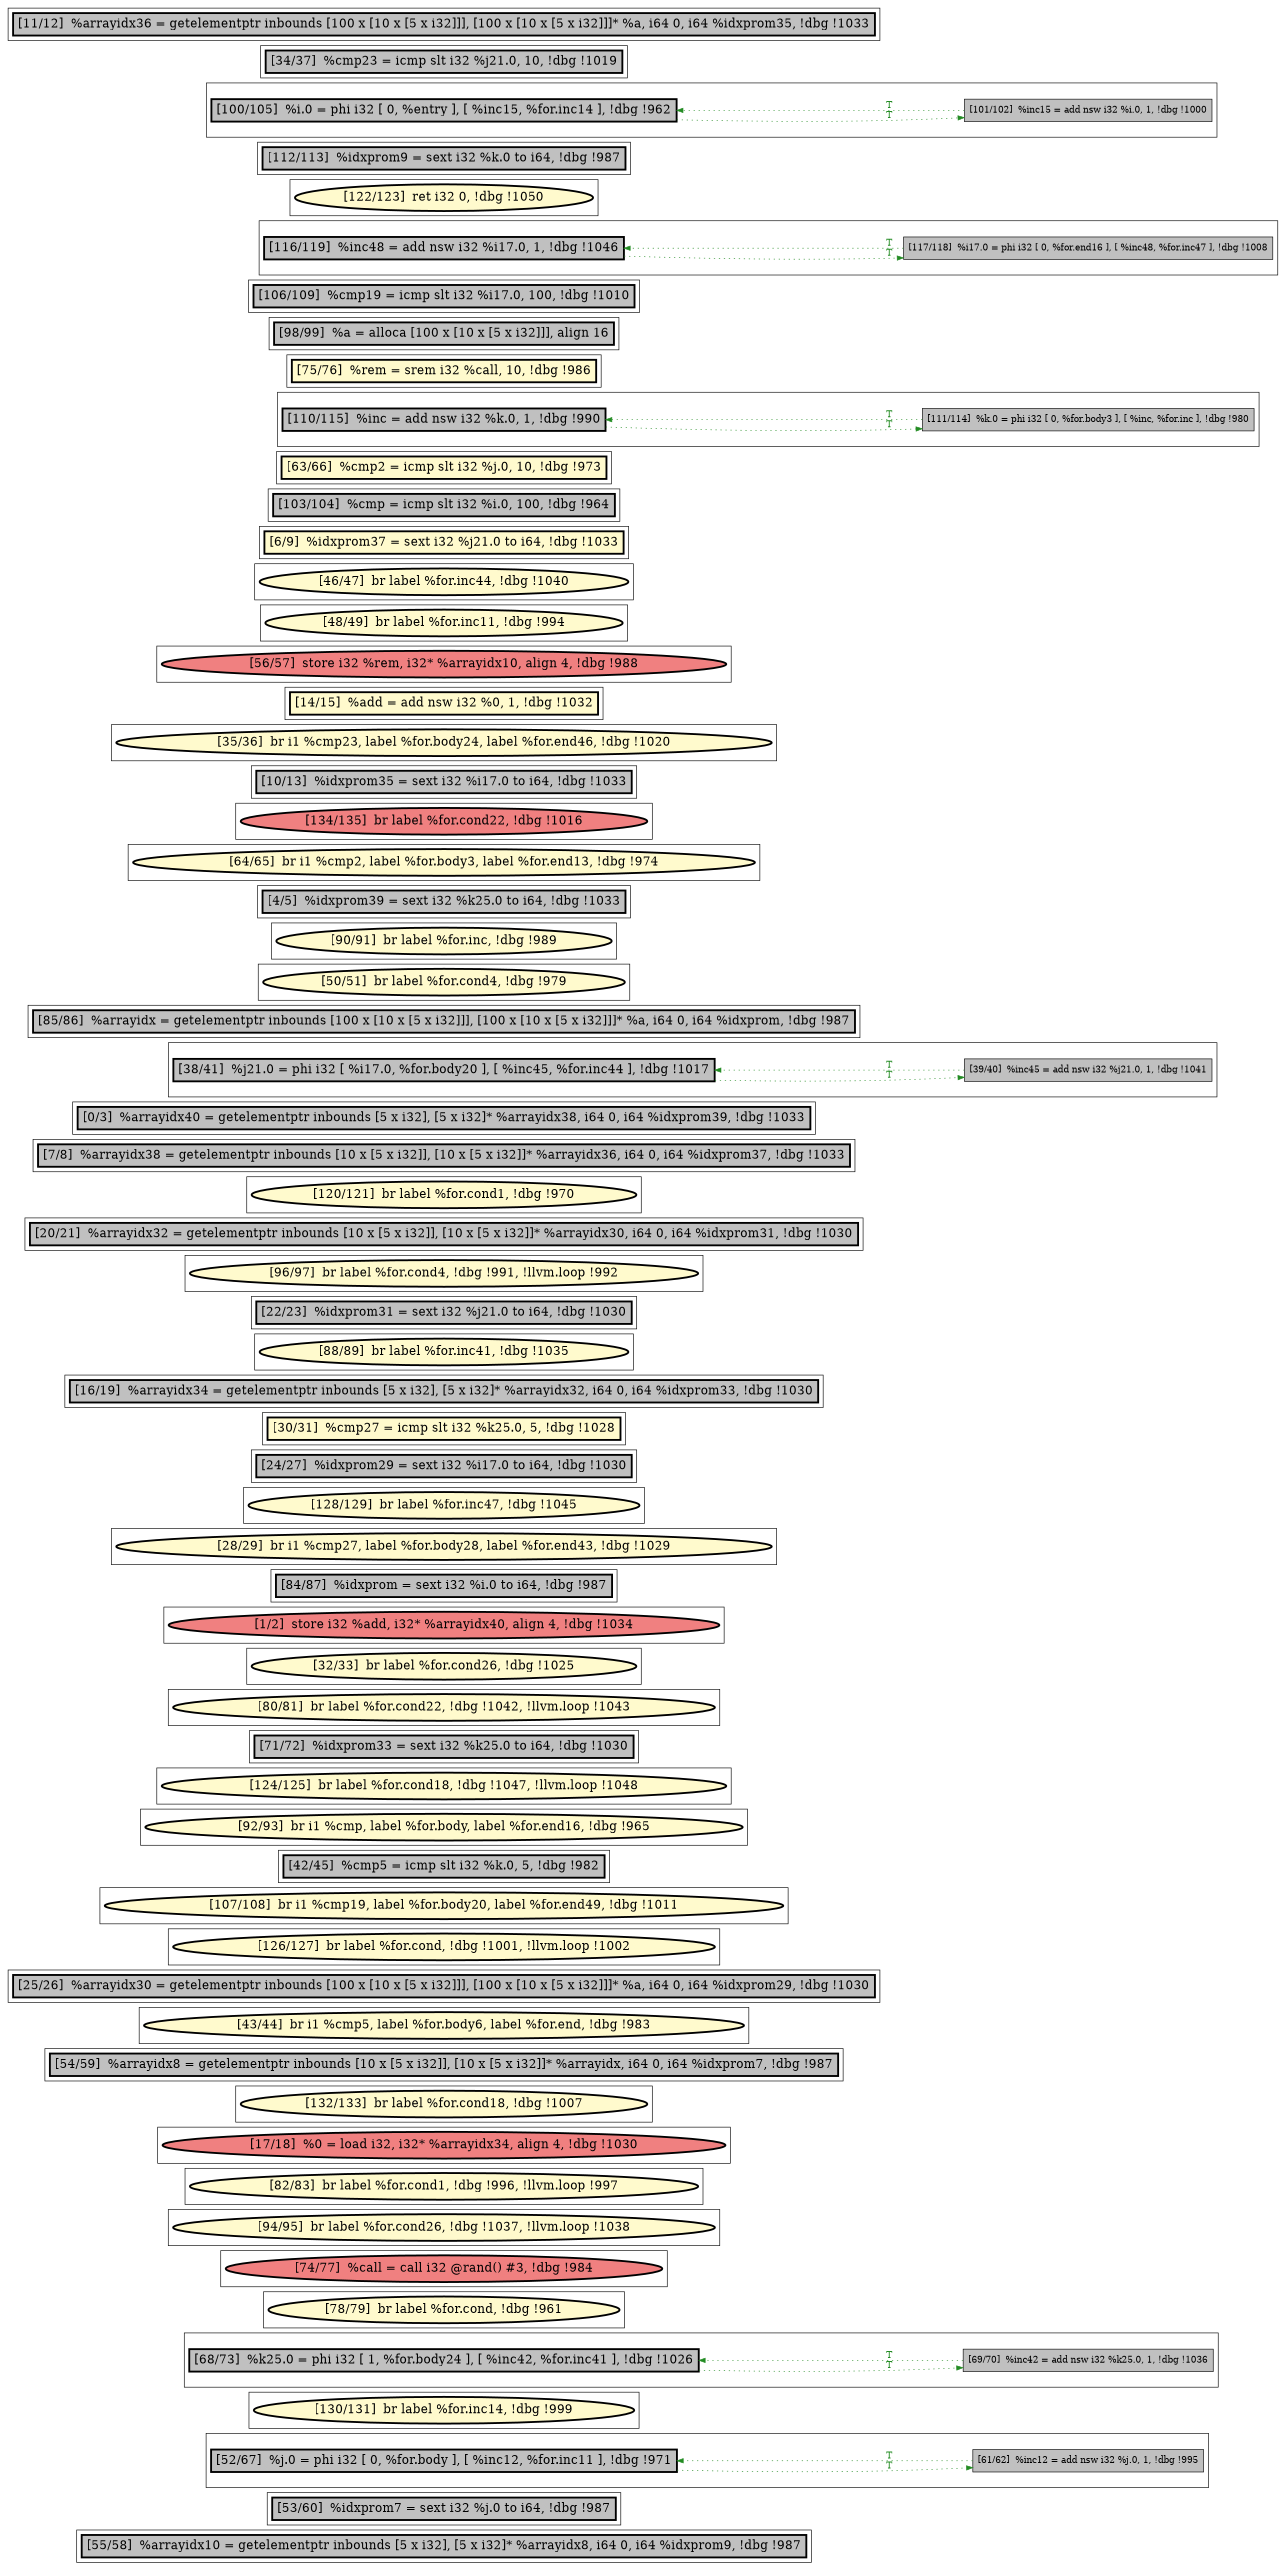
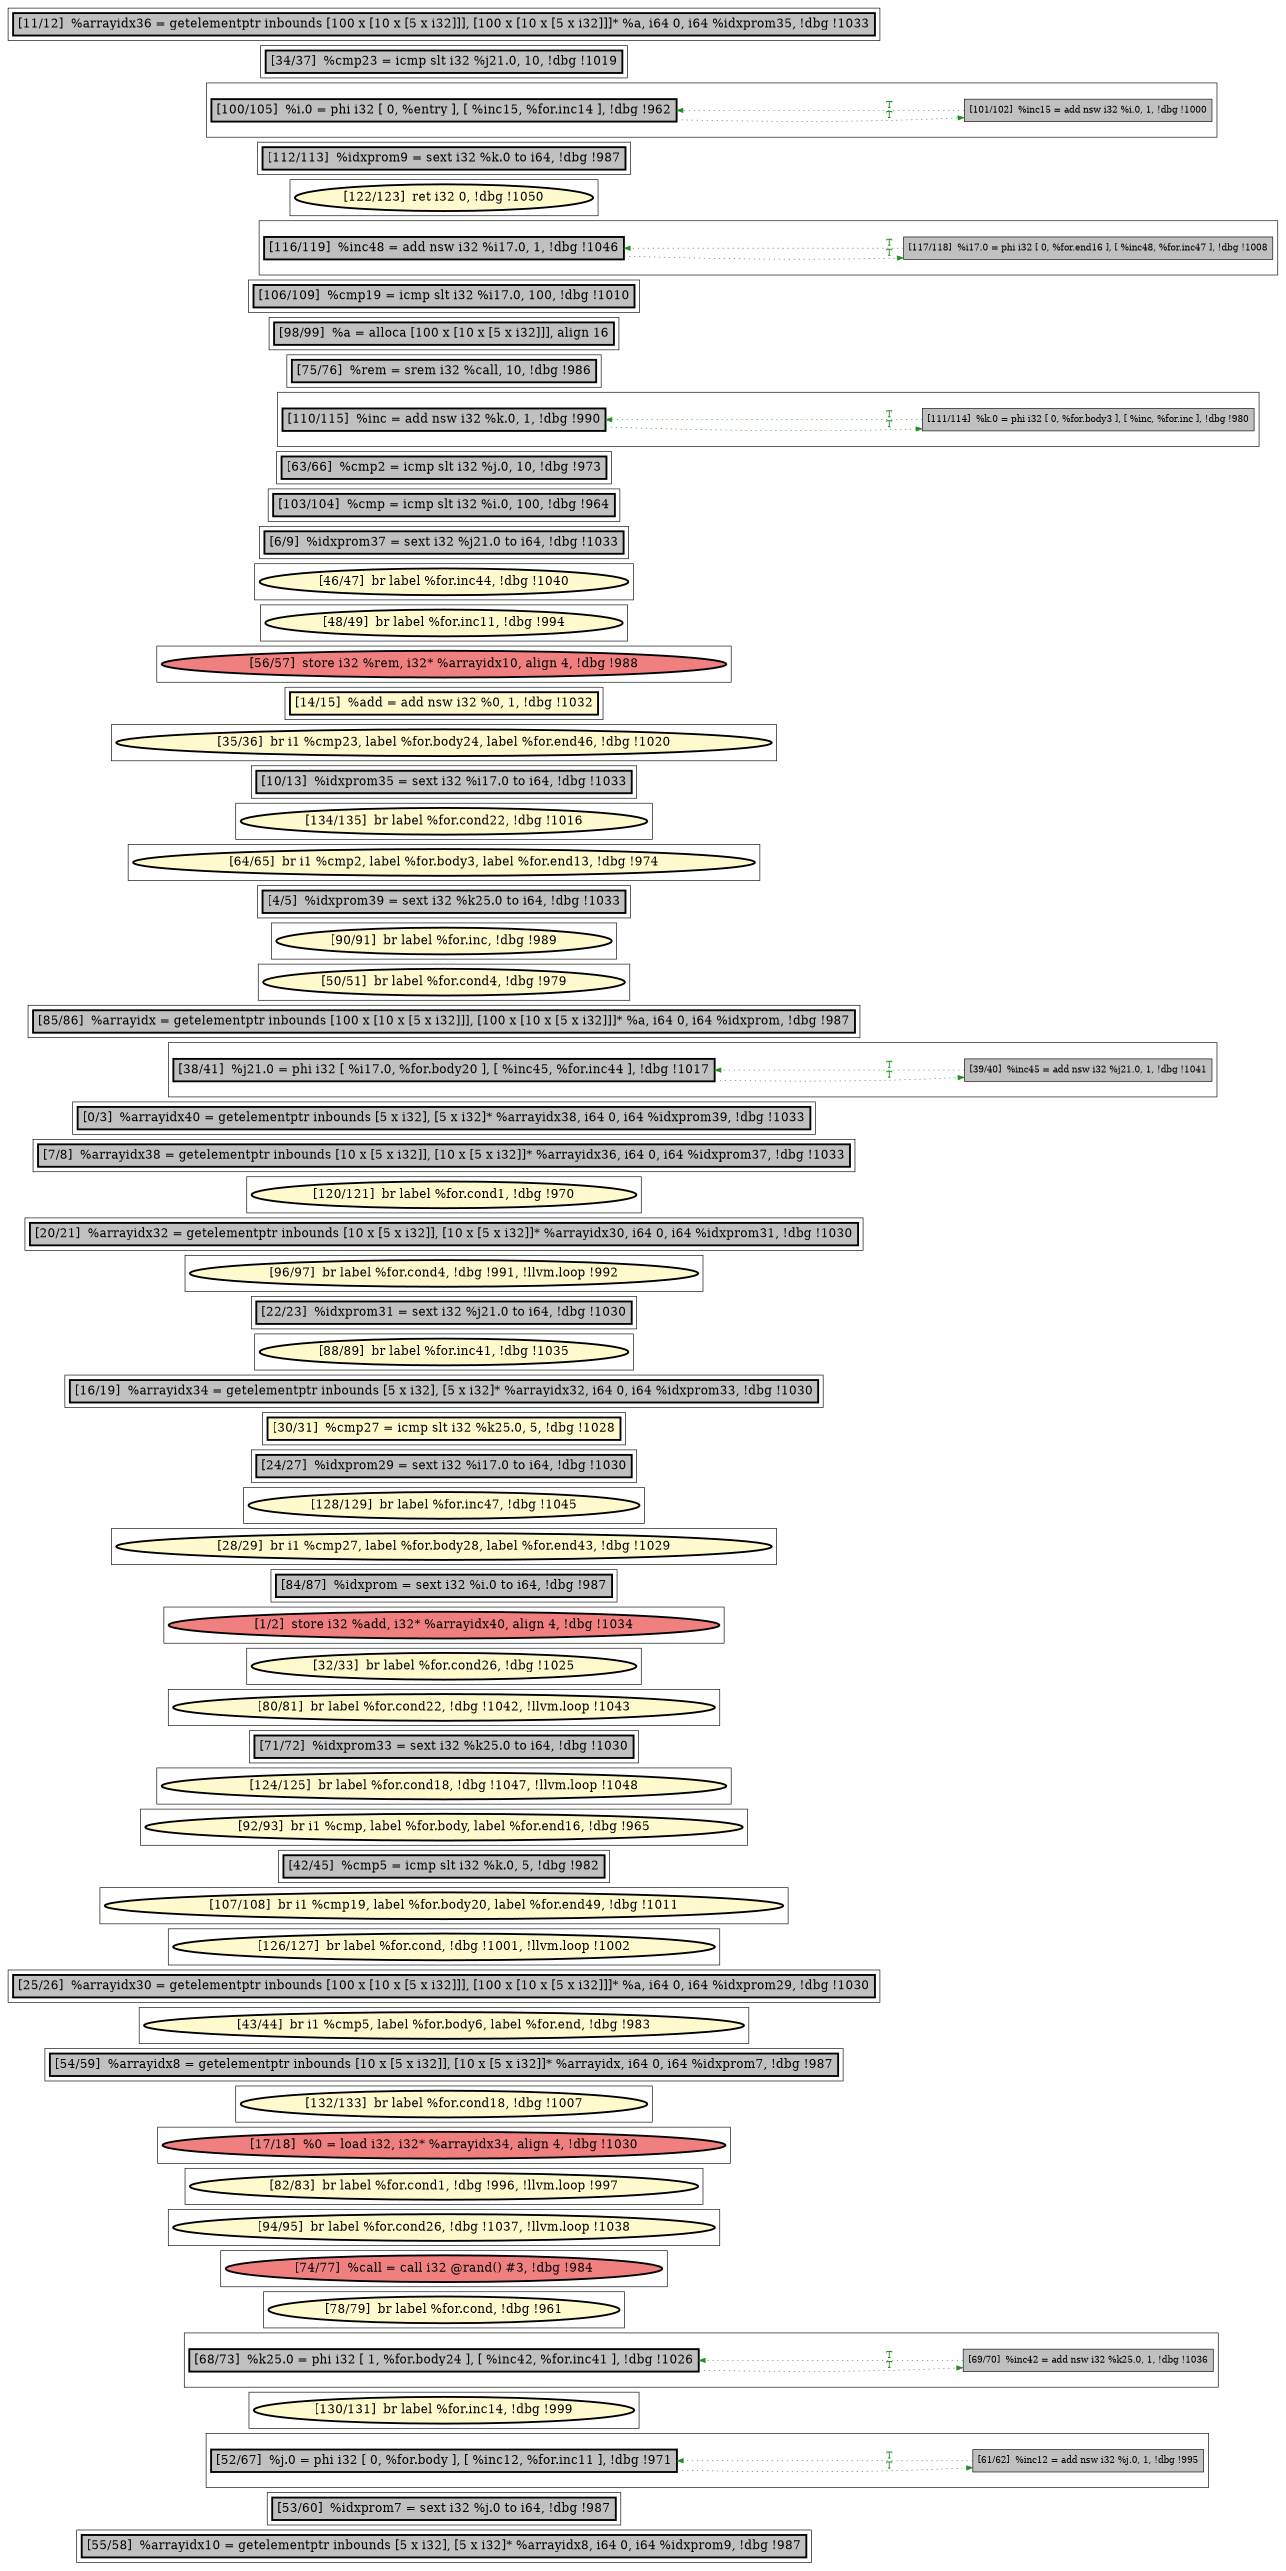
(444, 371) -> (444, 371)
(444, 468) -> (444, 468)
(444, 543) -> (444, 543)
(444, 821) -> (444, 821)
